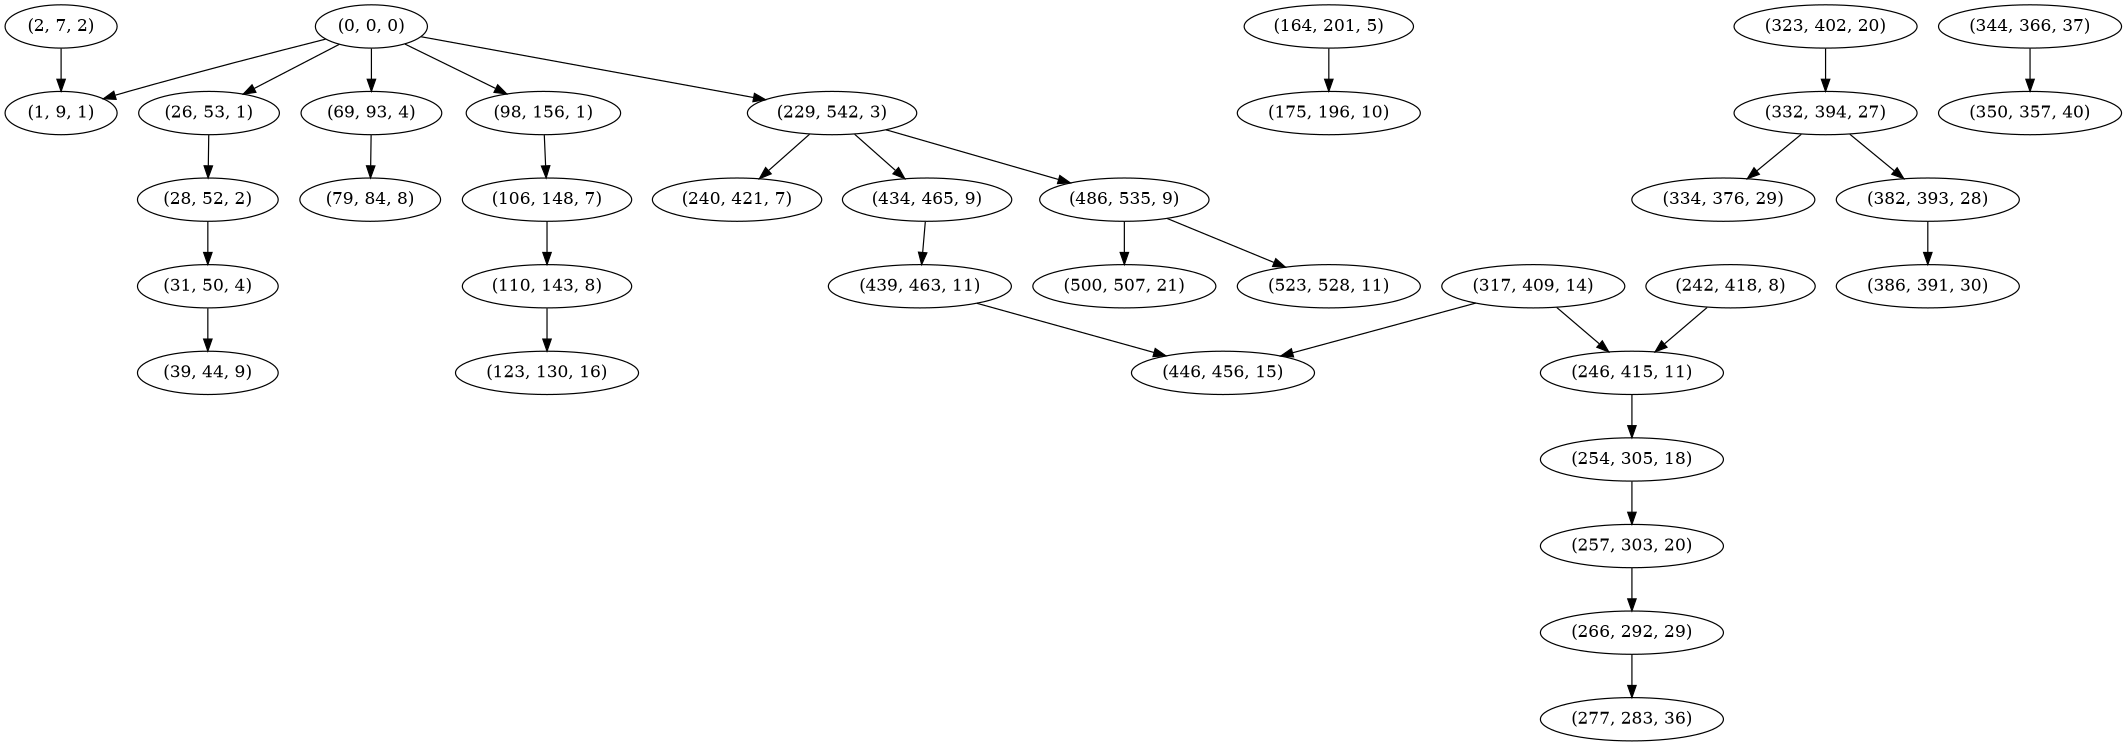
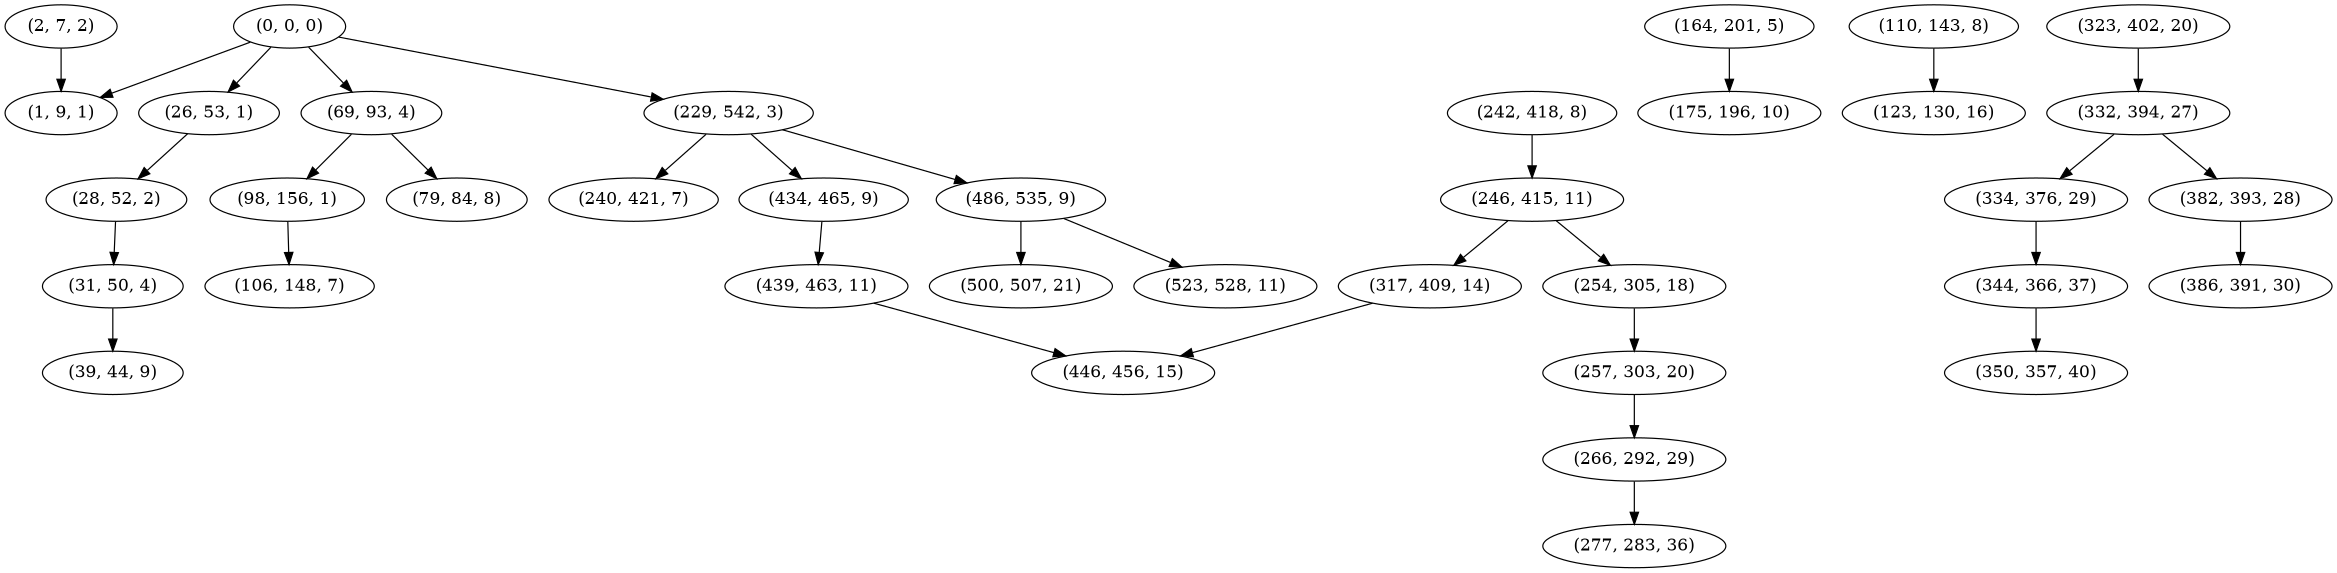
(450, 66) -> (334, 152)
(547, 237) -> none
none -> (2036, 237)
(1578, 326) -> (1486, 239)
